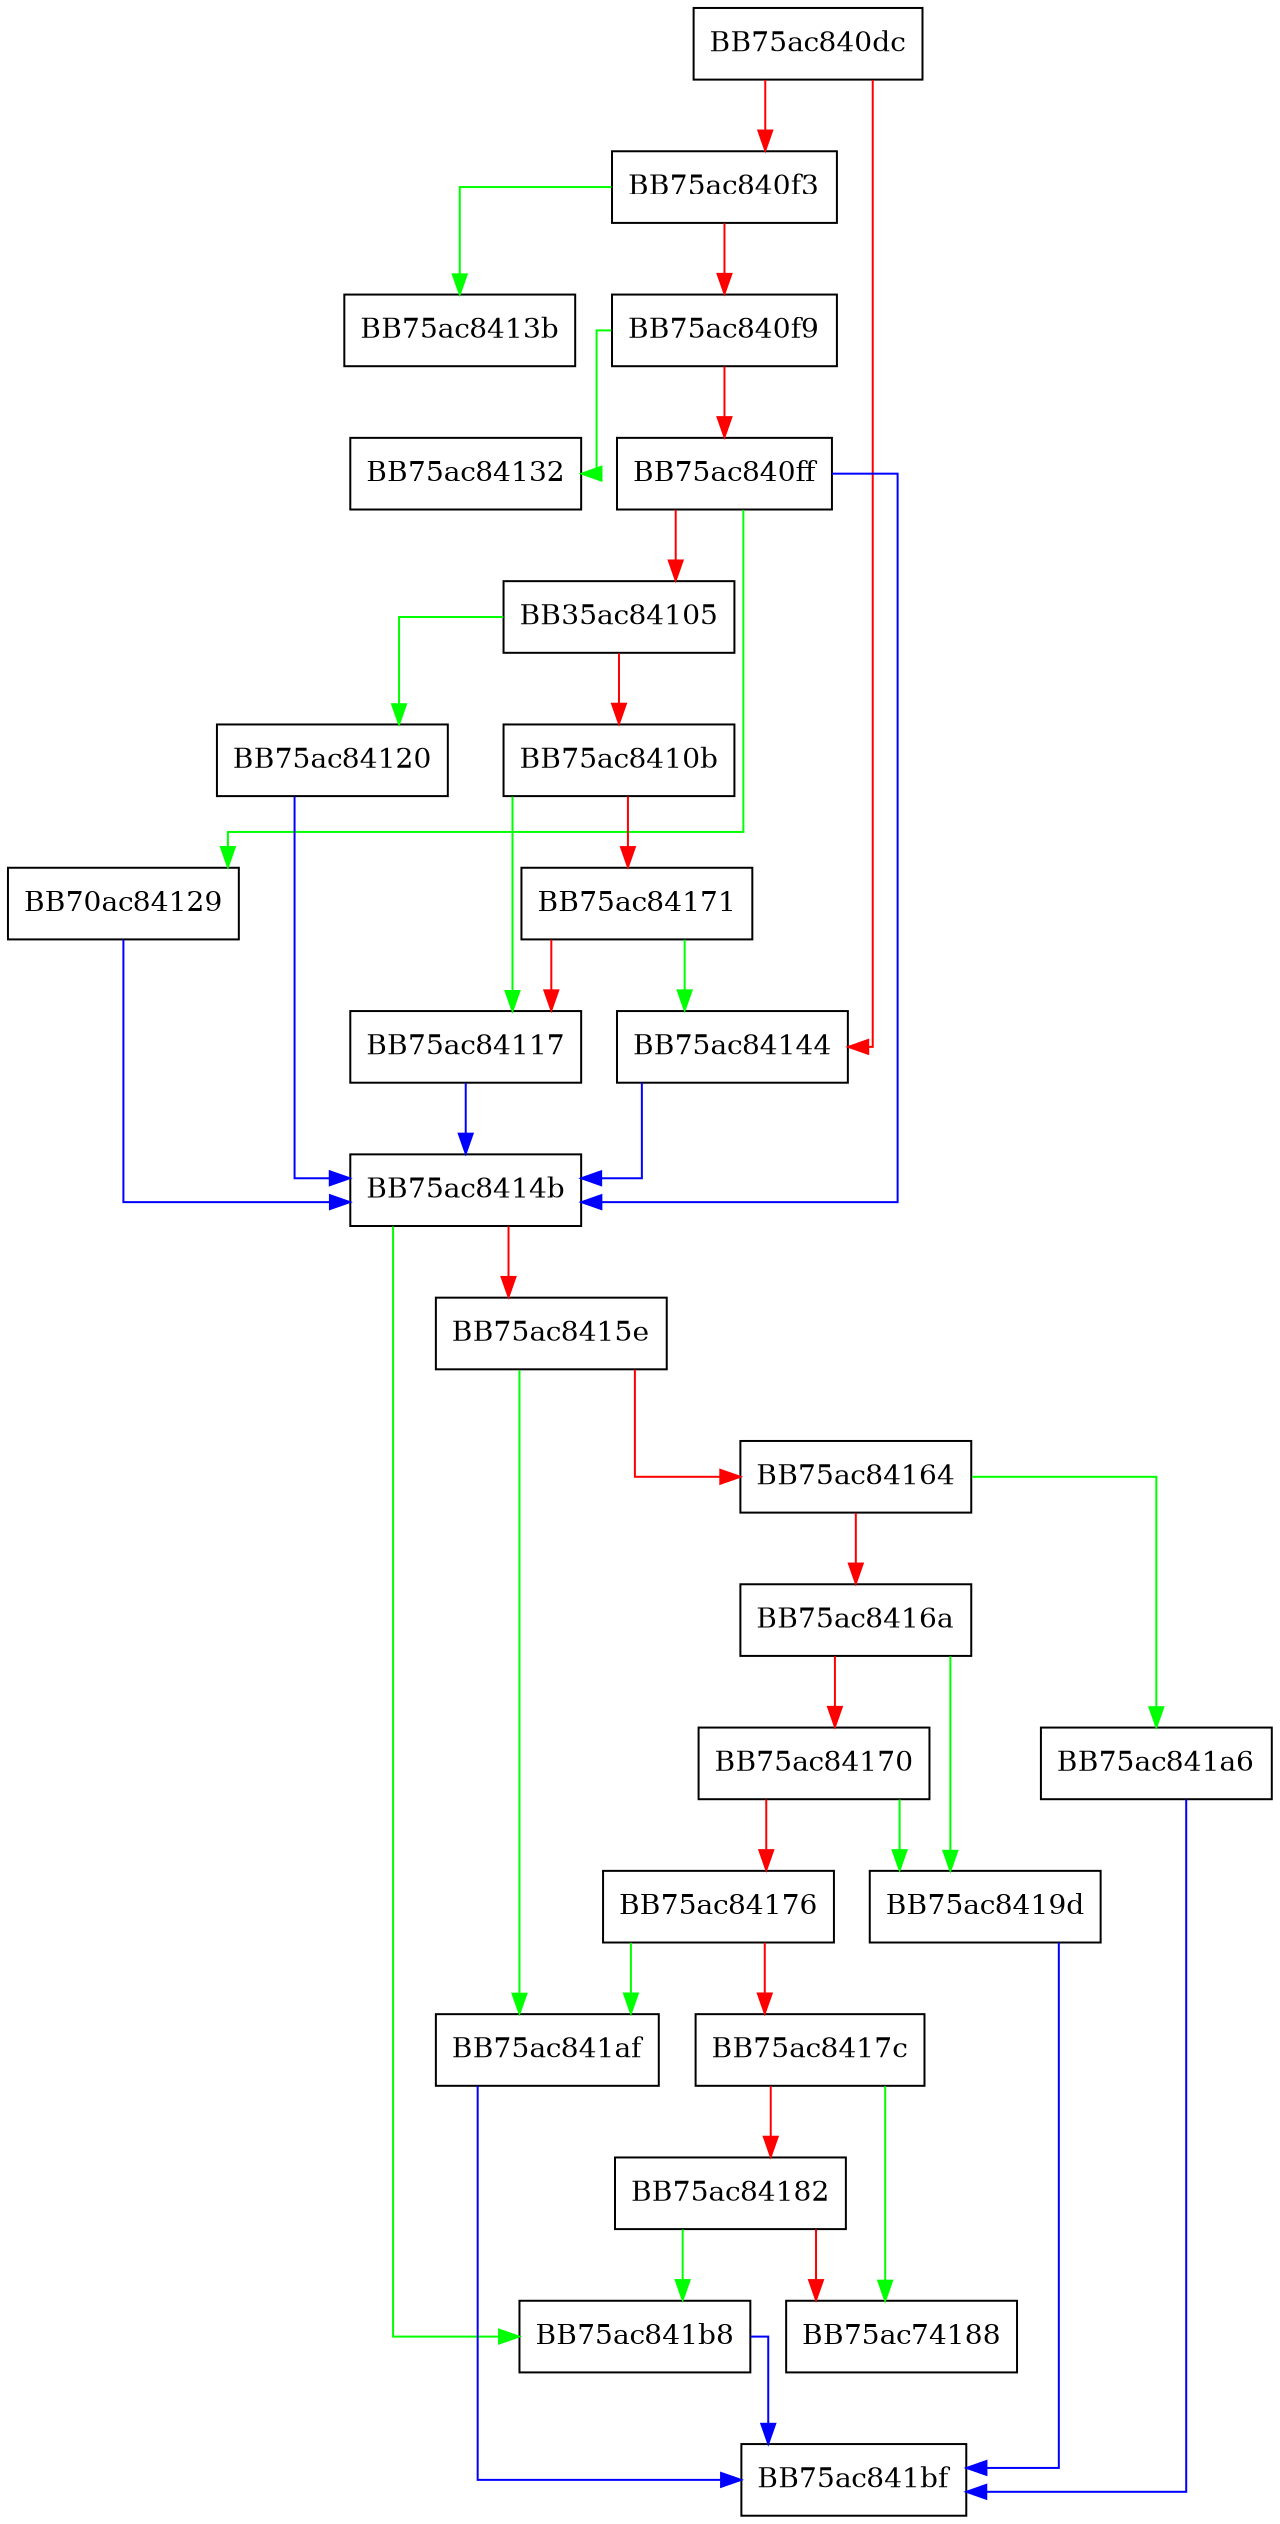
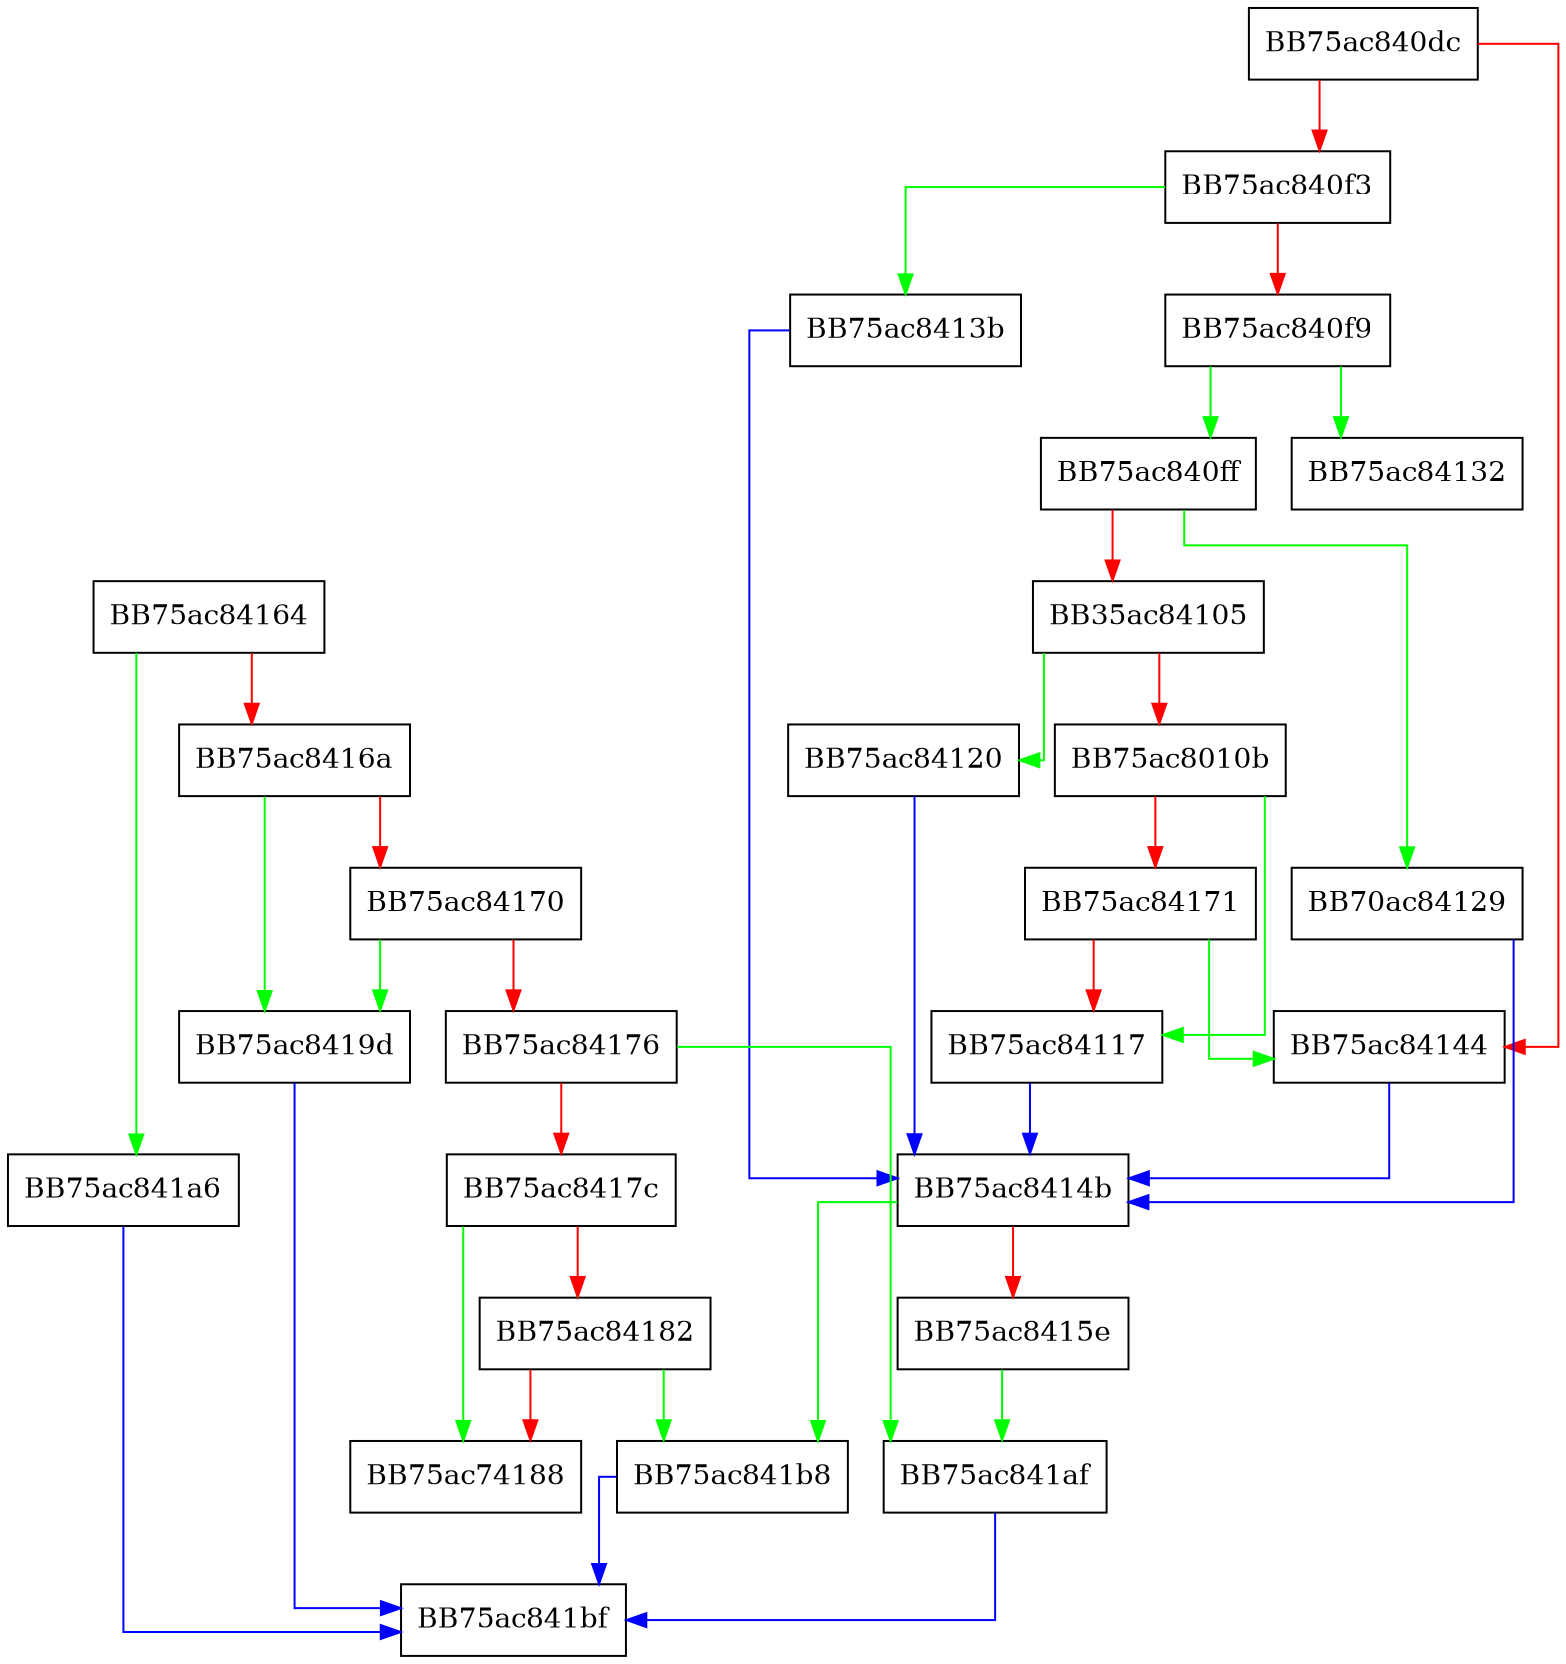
(724, 392) -> (1211, 392)
(619, 760) -> (1170, 760)
(898, 953) -> (749, 798)
(635, 1466) -> none
